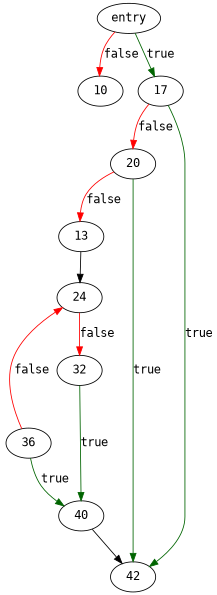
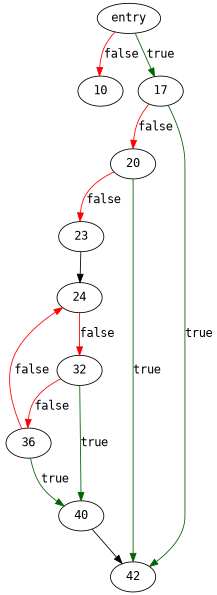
(81, 237) -> (81, 237)
none -> (39, 395)
